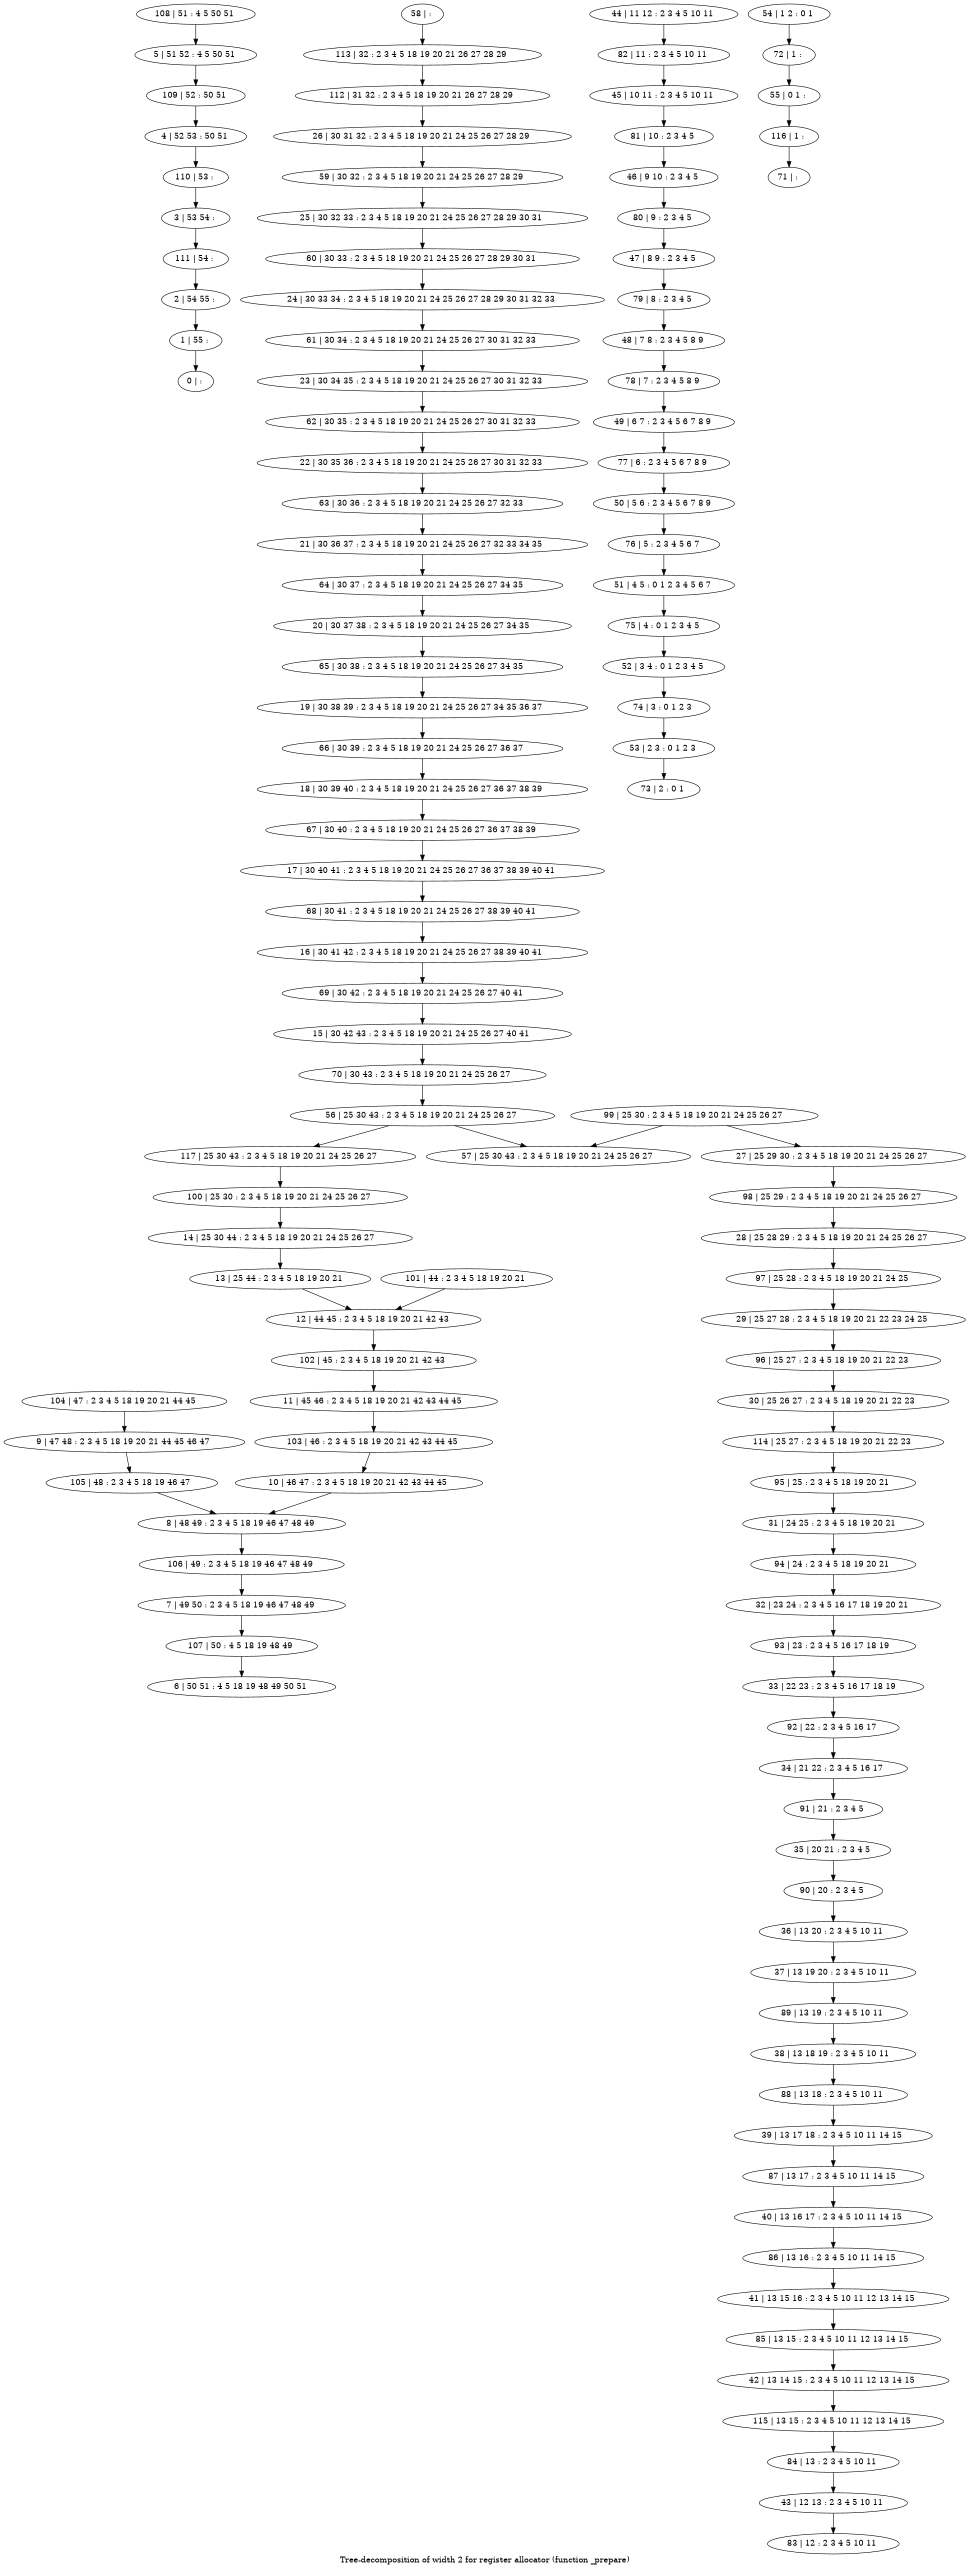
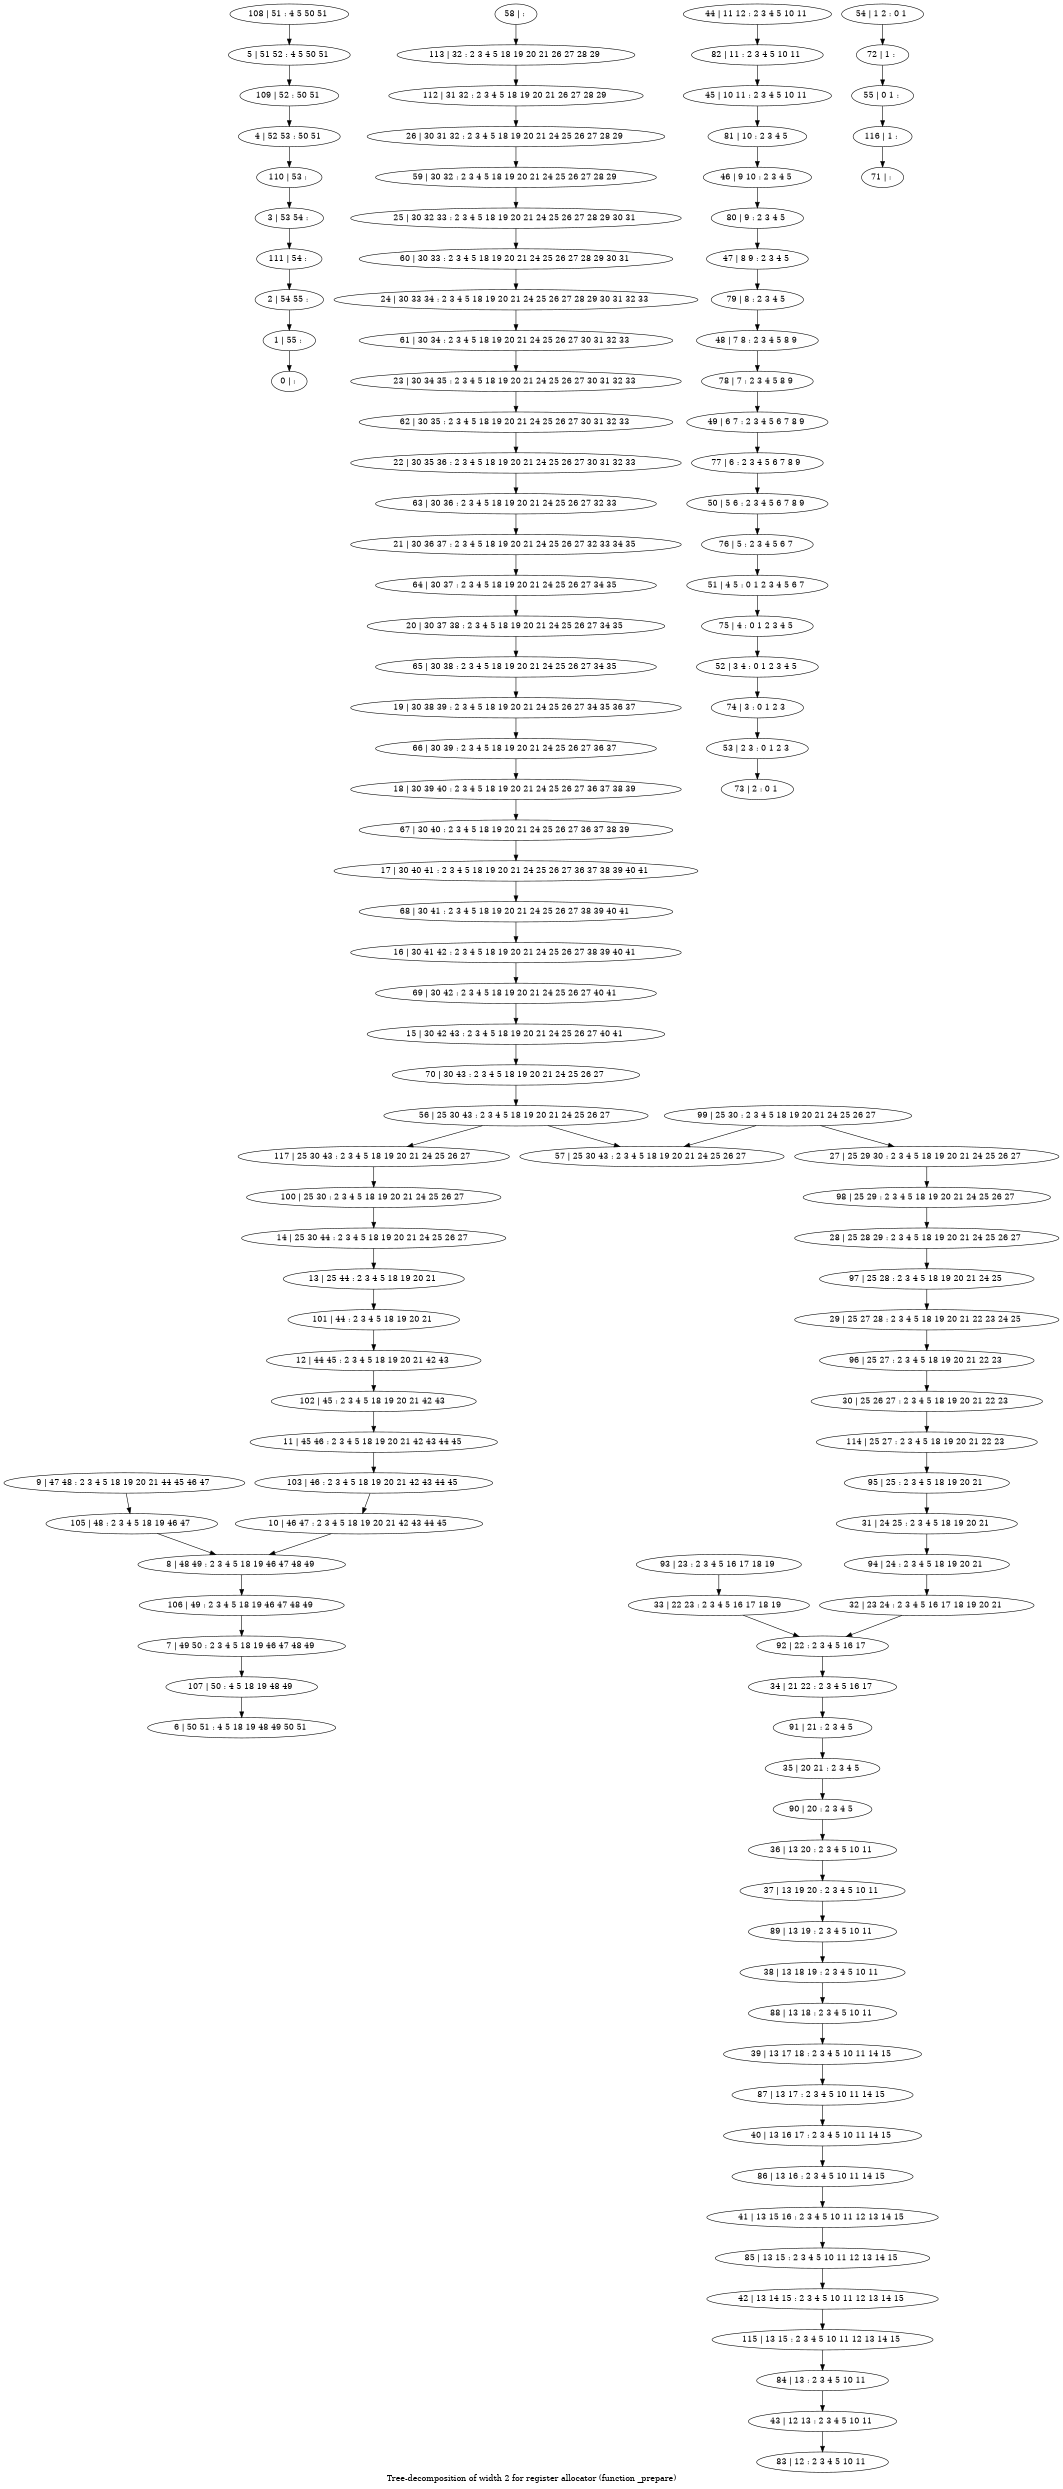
(324, 1298) -> (374, 1297)
(124, 1401) -> none
(833, 1623) -> (877, 1625)
